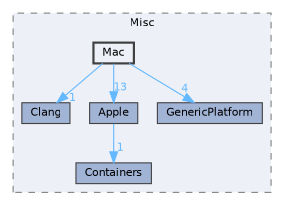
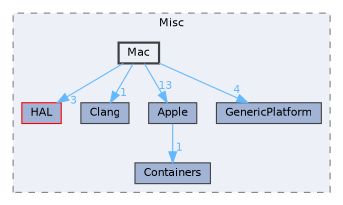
none -> (42, 113)
